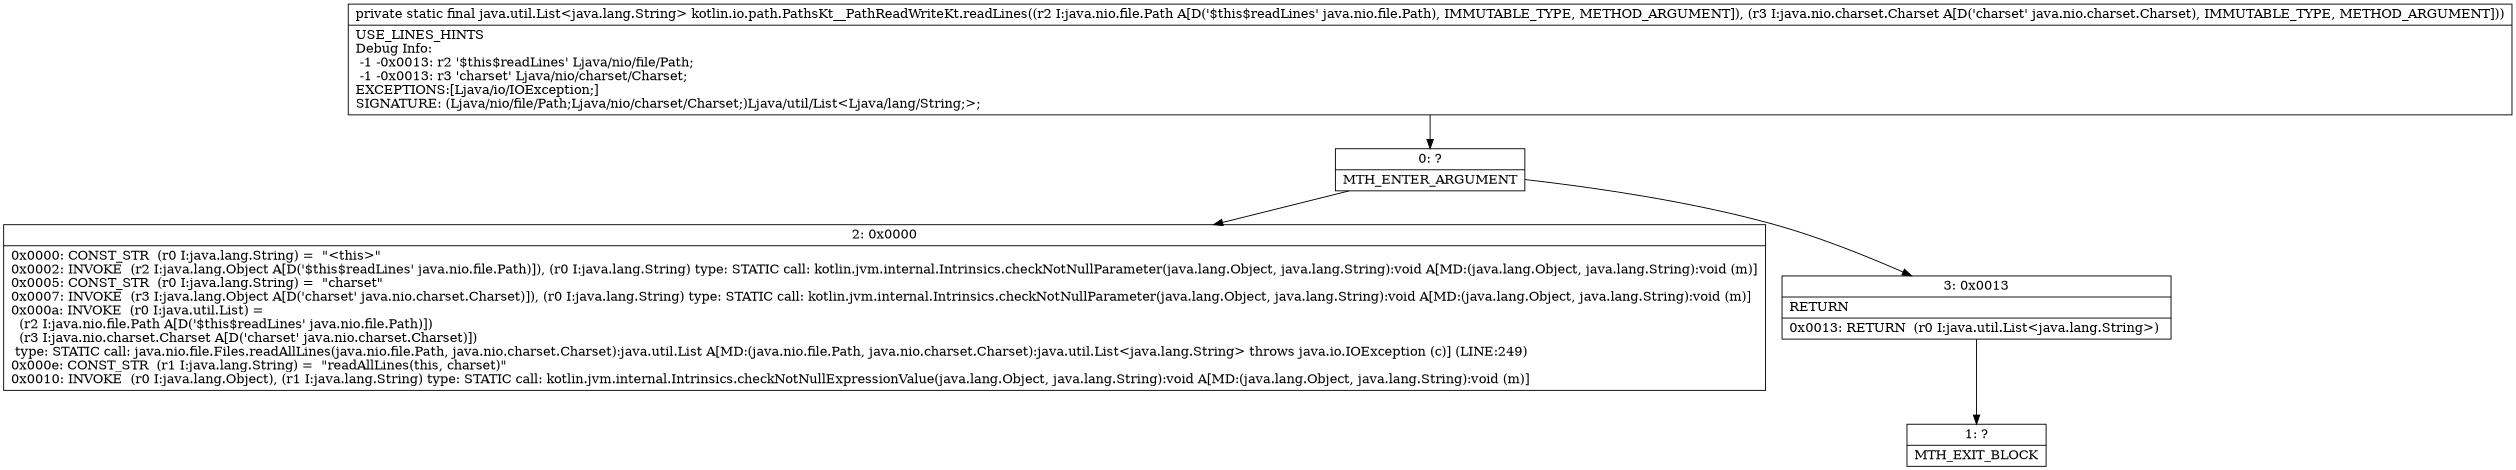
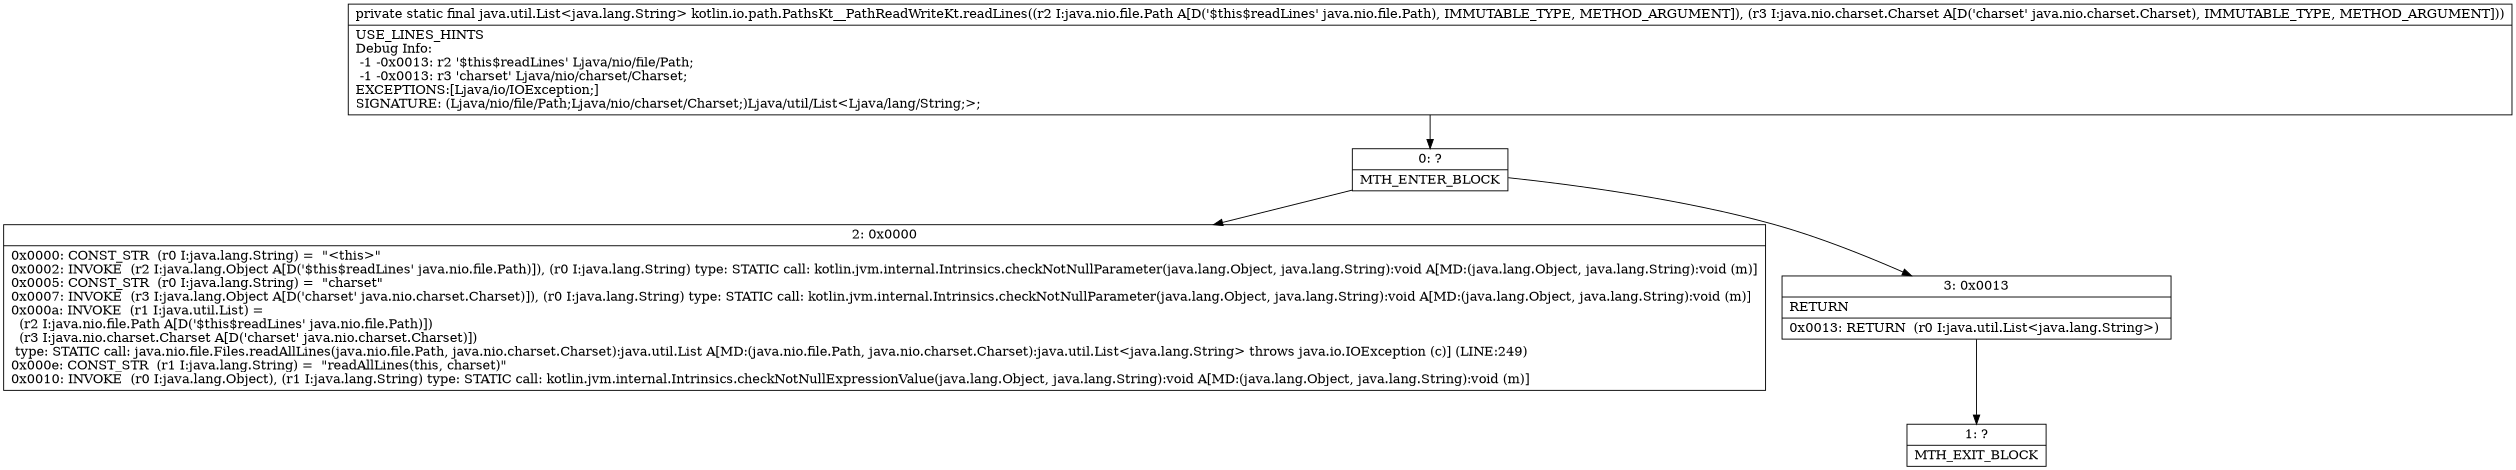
(1430, 180) -> (1430, 180)
(140, 311) -> (140, 311)
